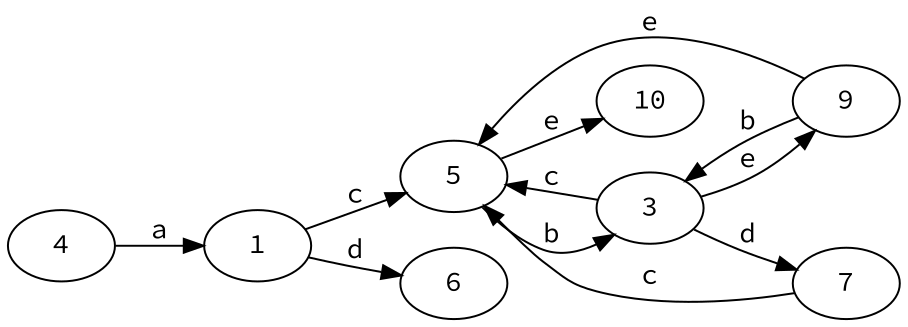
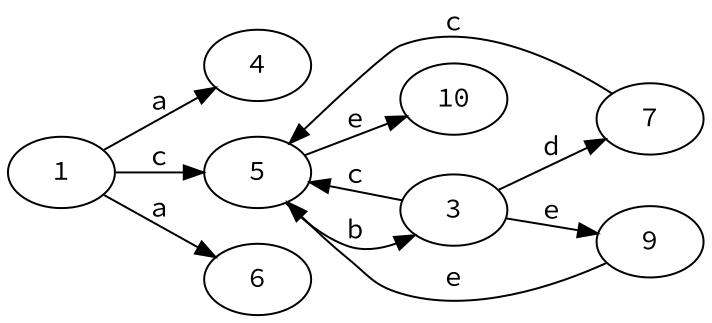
(748, 140) -> none
(149, 246) -> (151, 124)
(356, 251) -> (160, 209)
